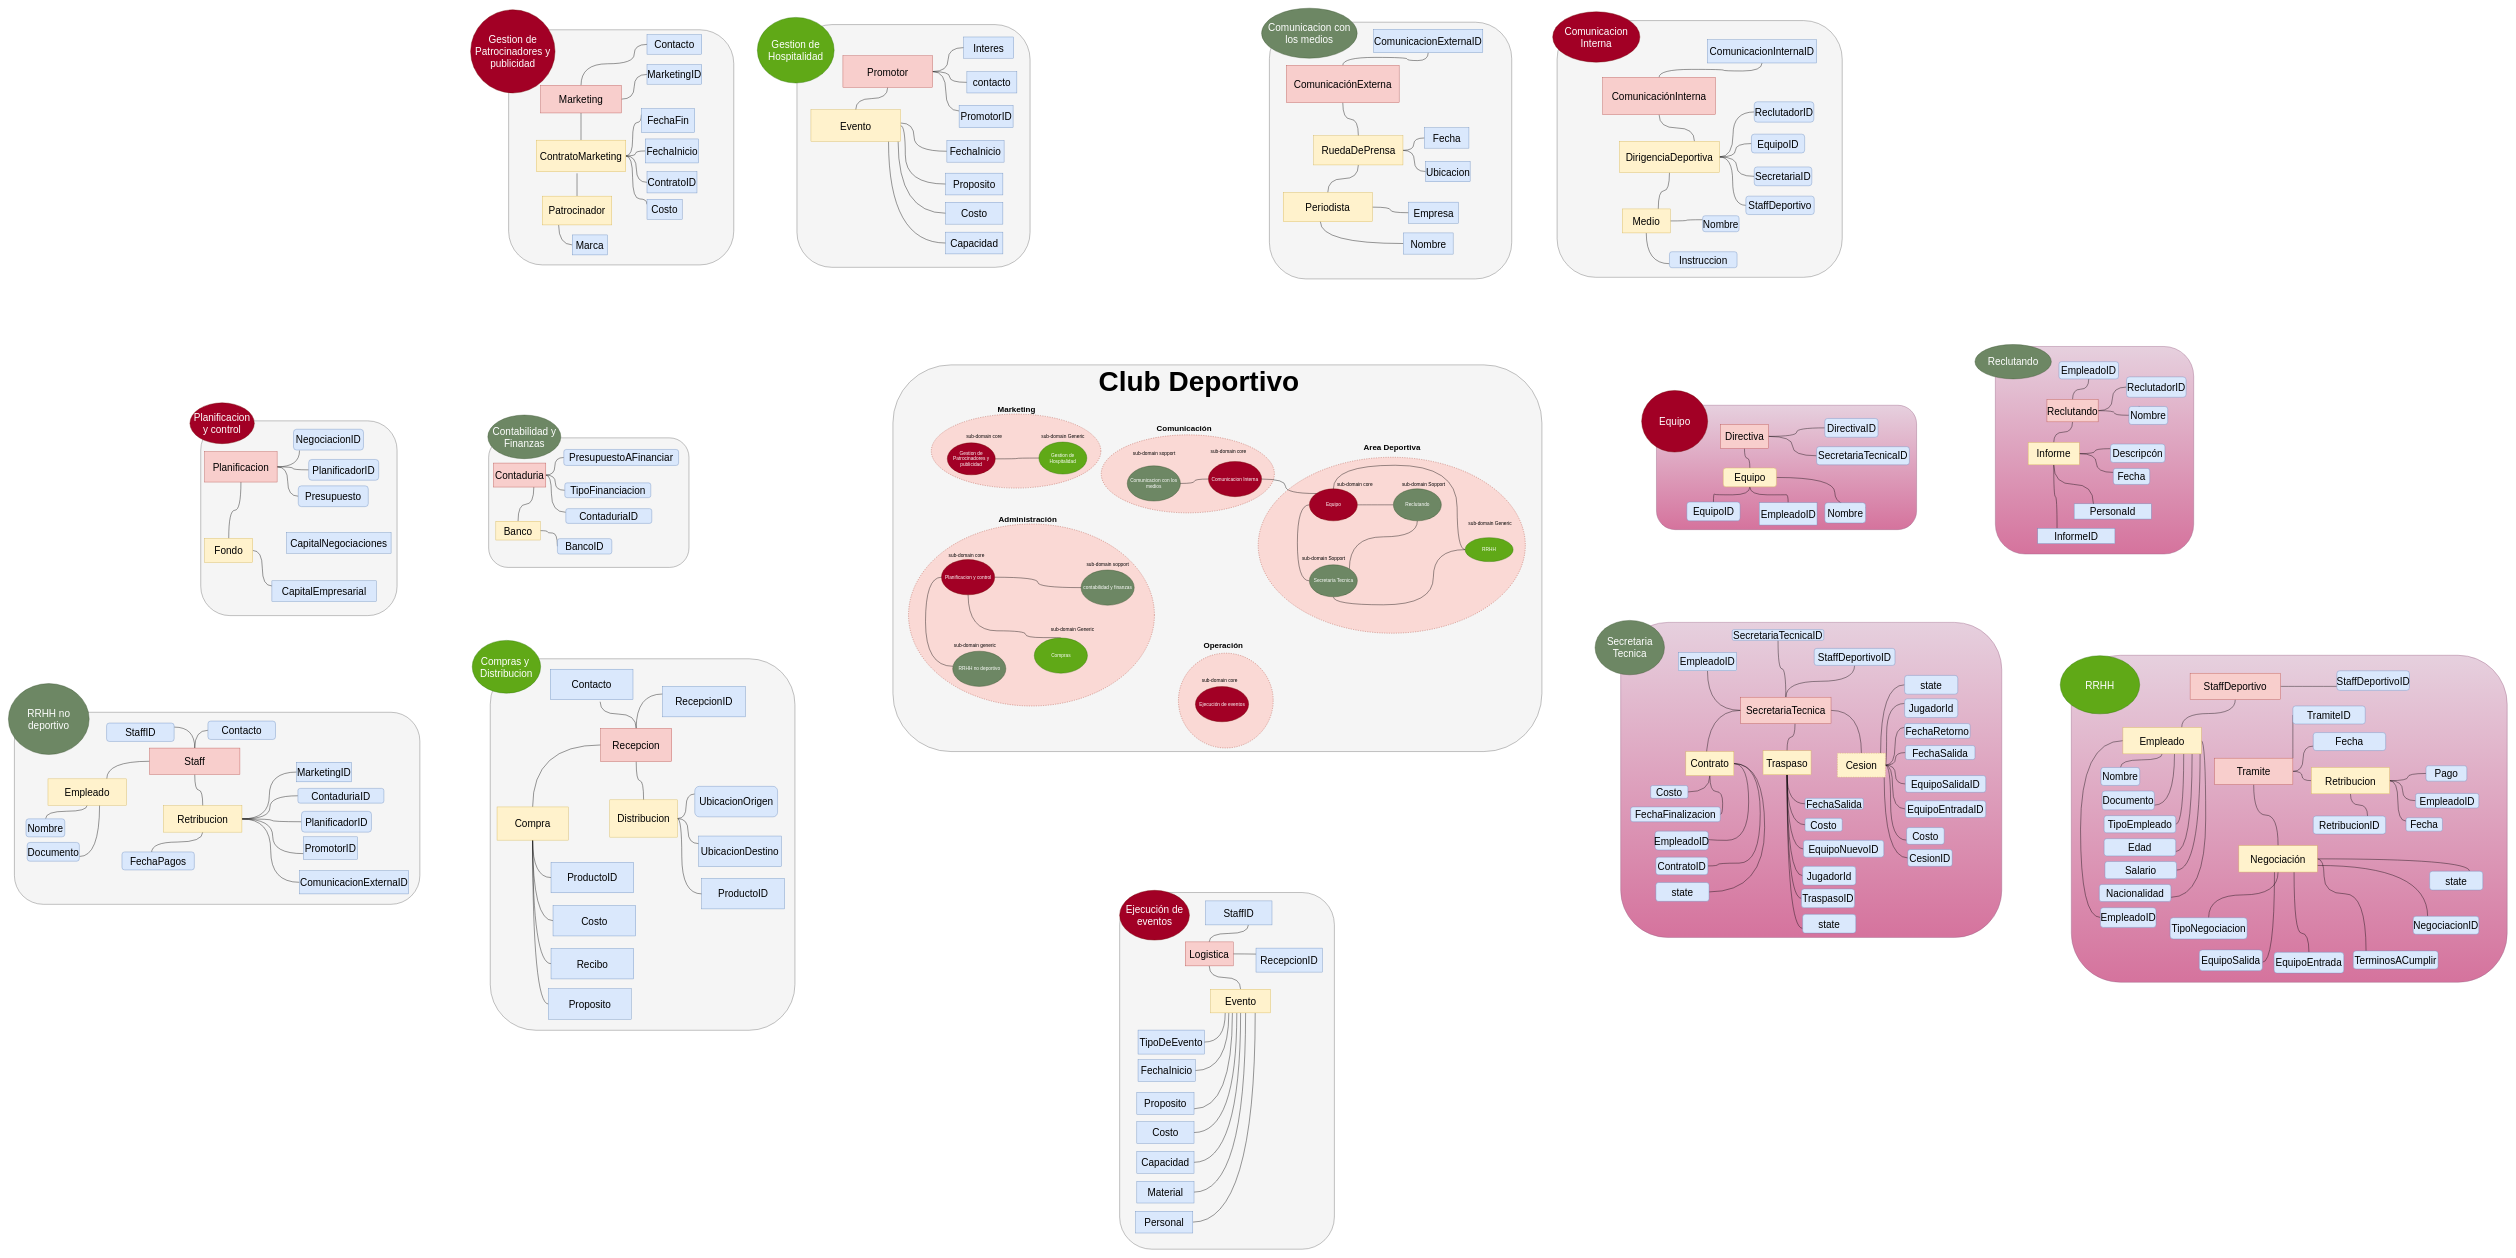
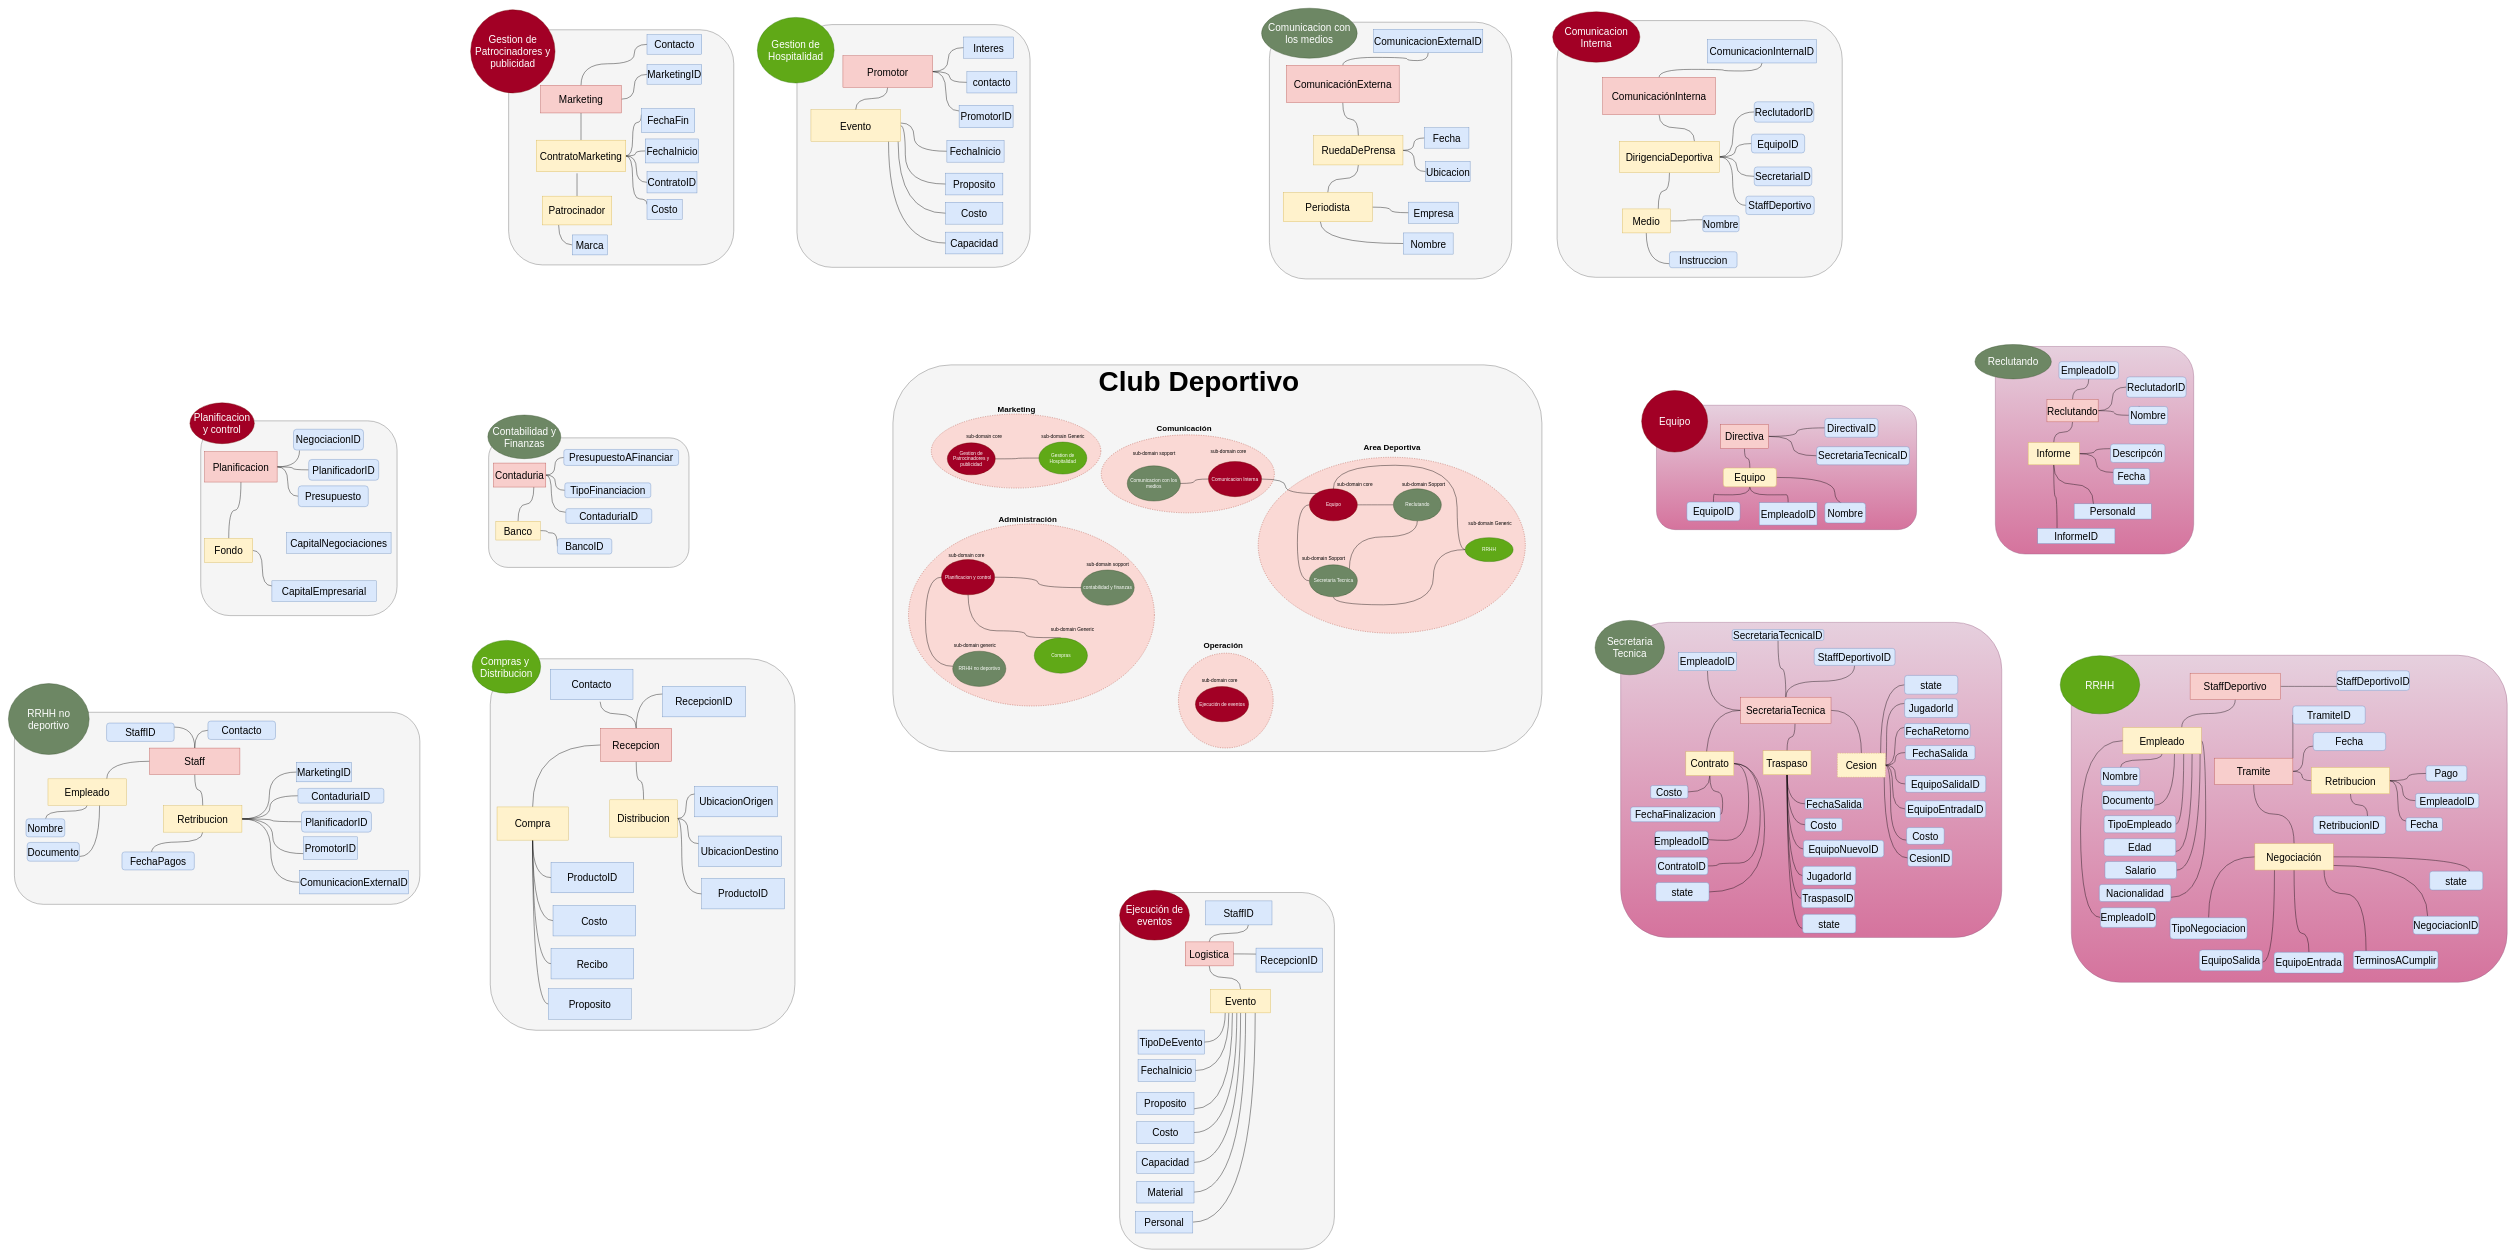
(736, 802) -> (736, 802)
(2279, 859) -> (2295, 857)
